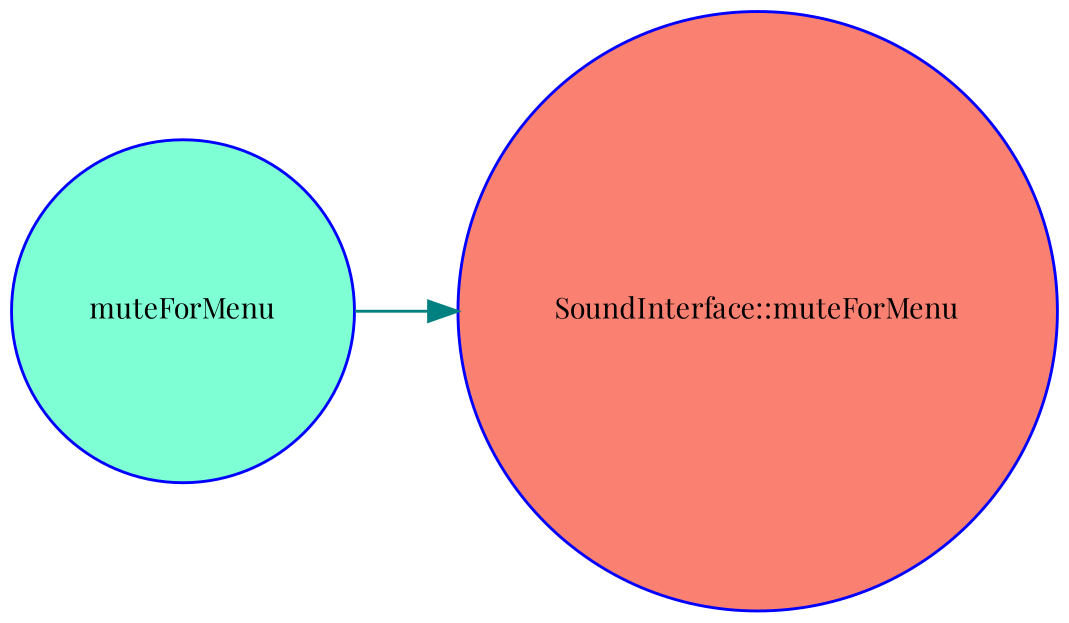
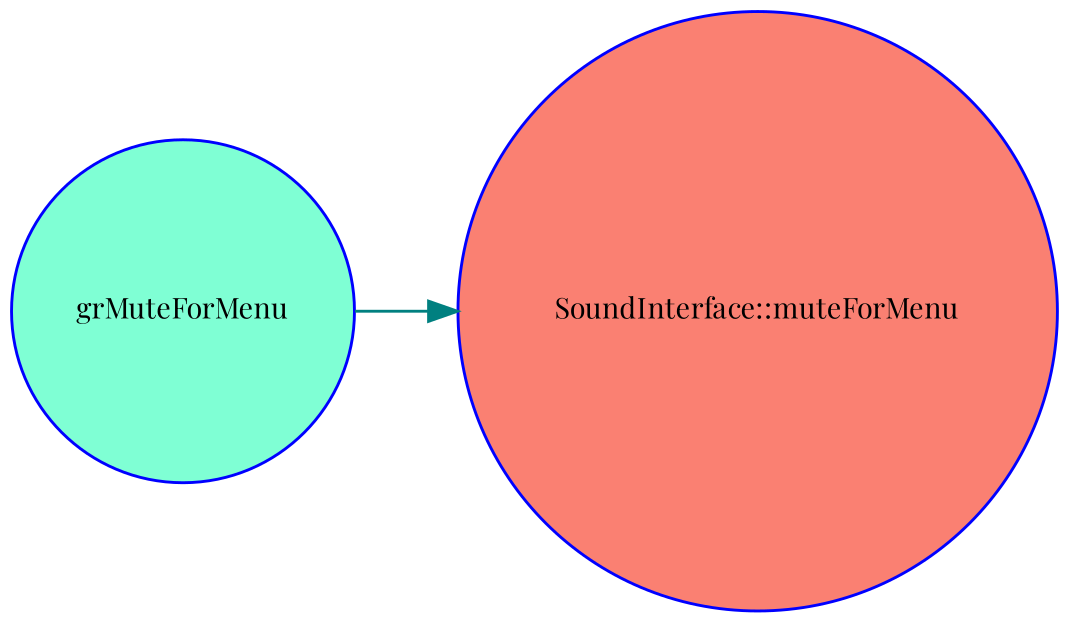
(183, 311) -> (183, 311)
